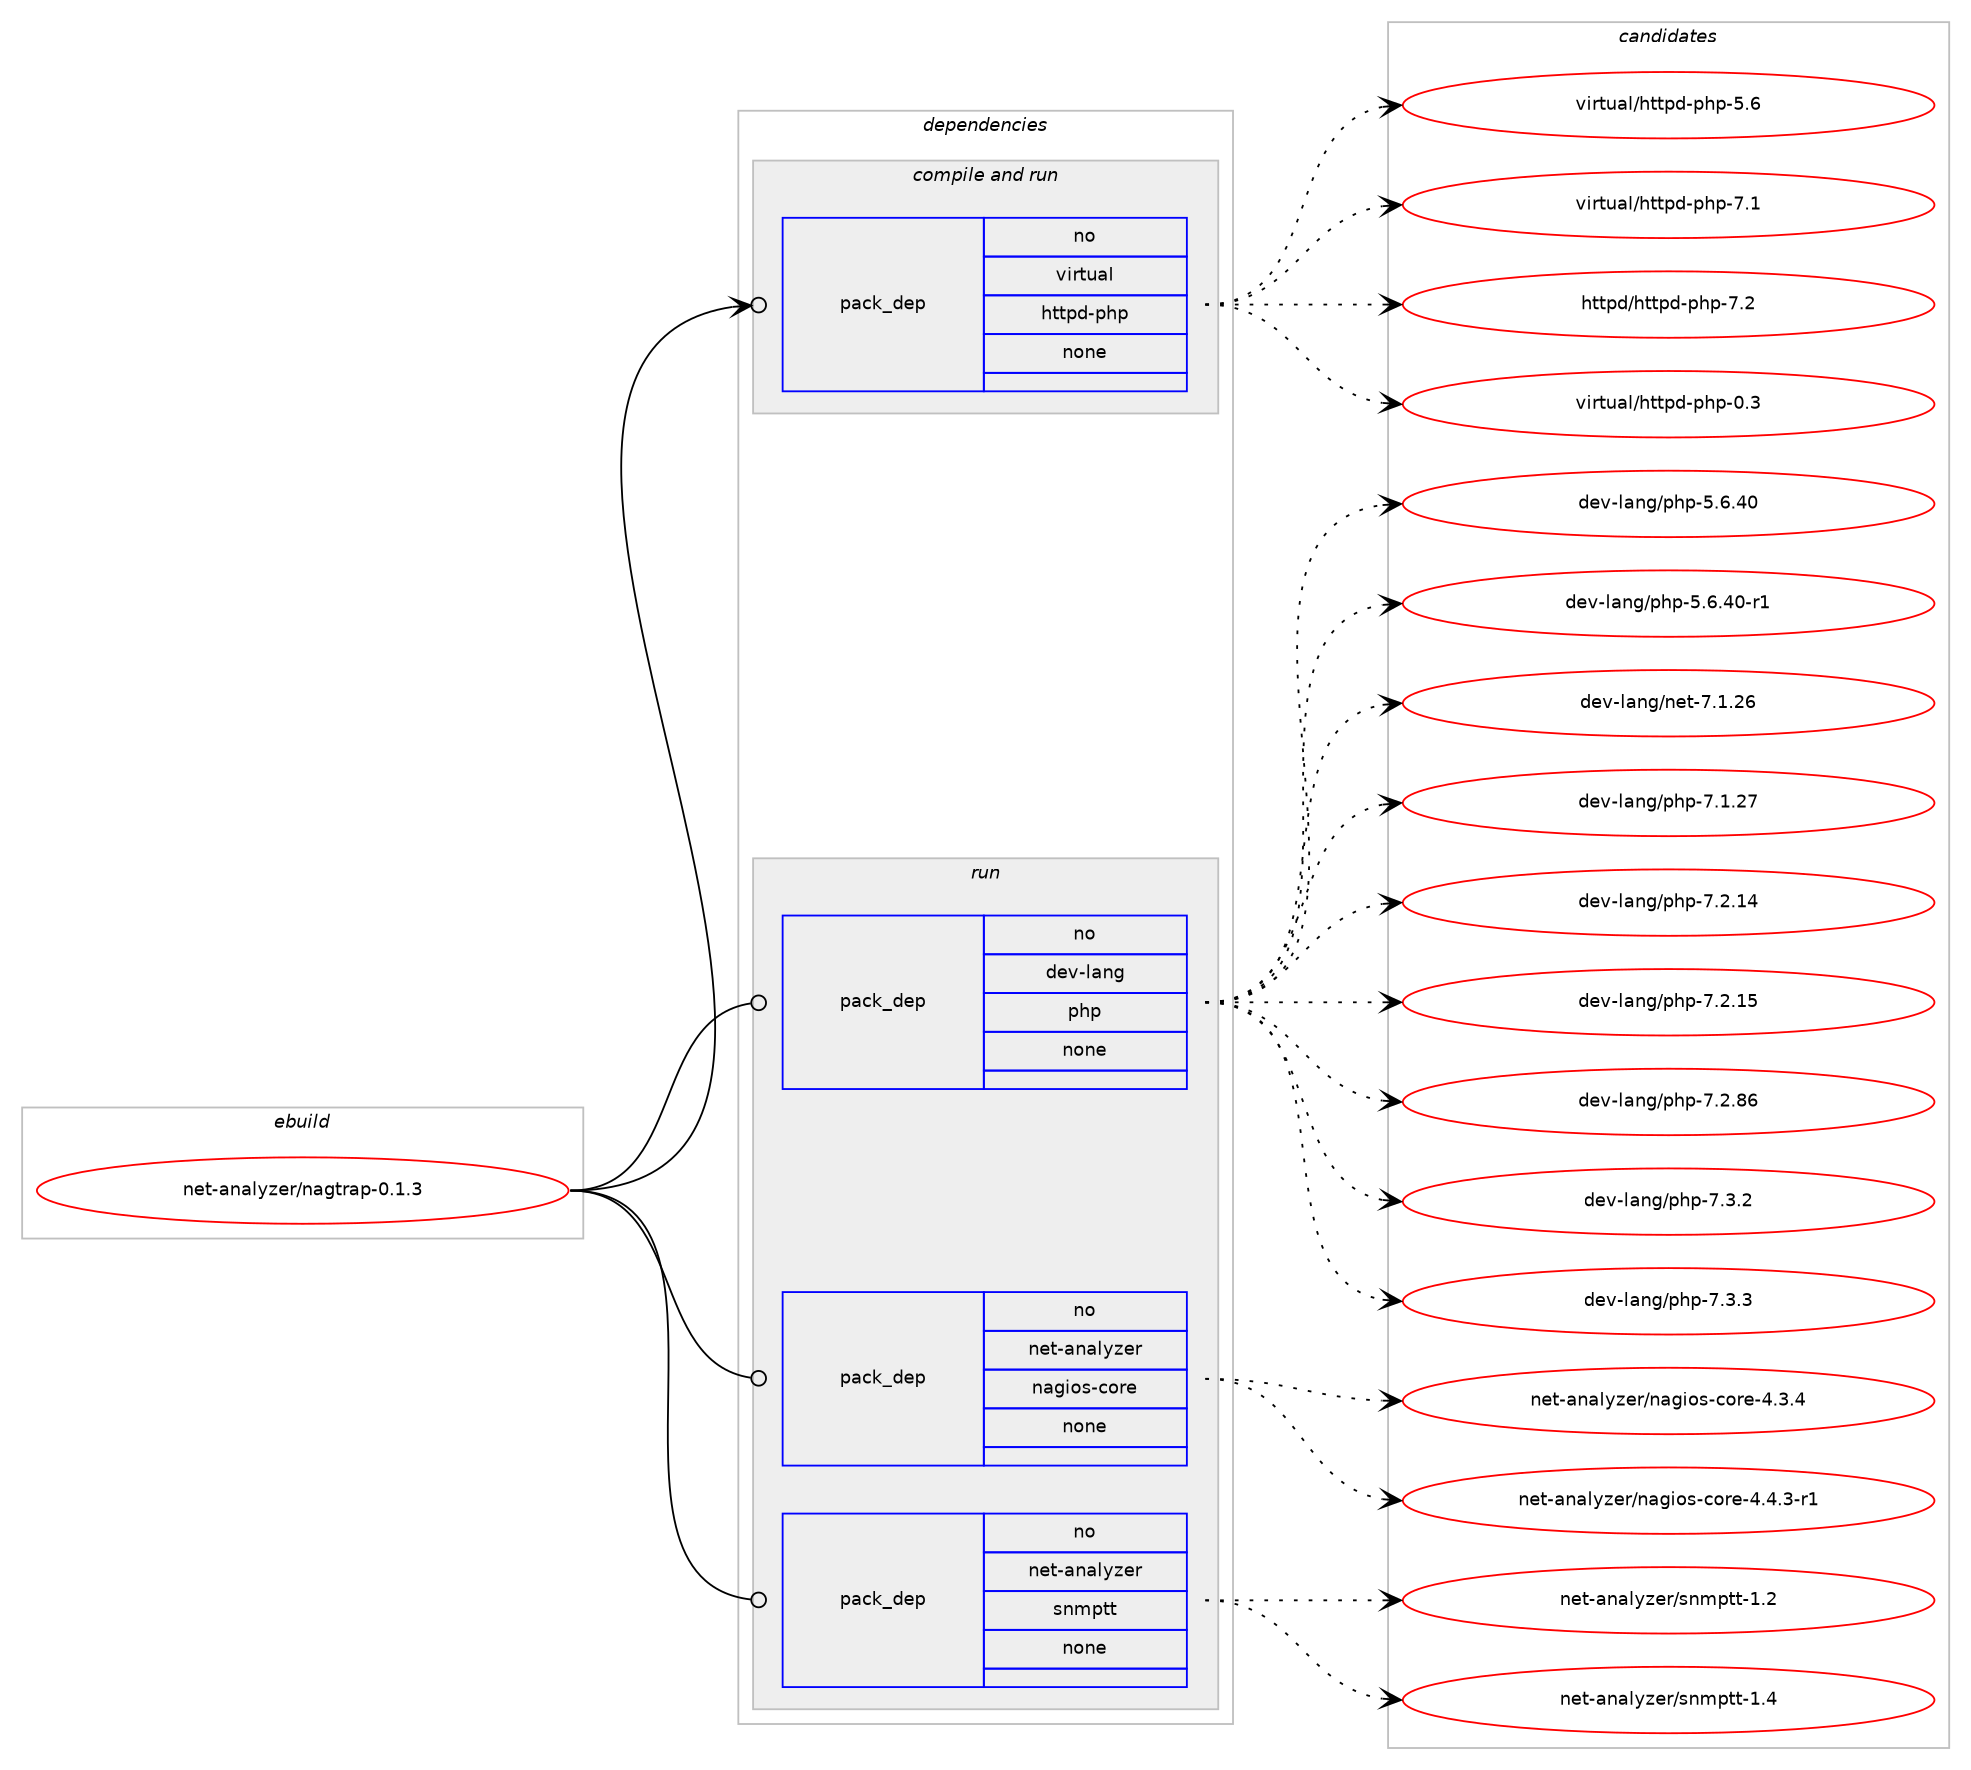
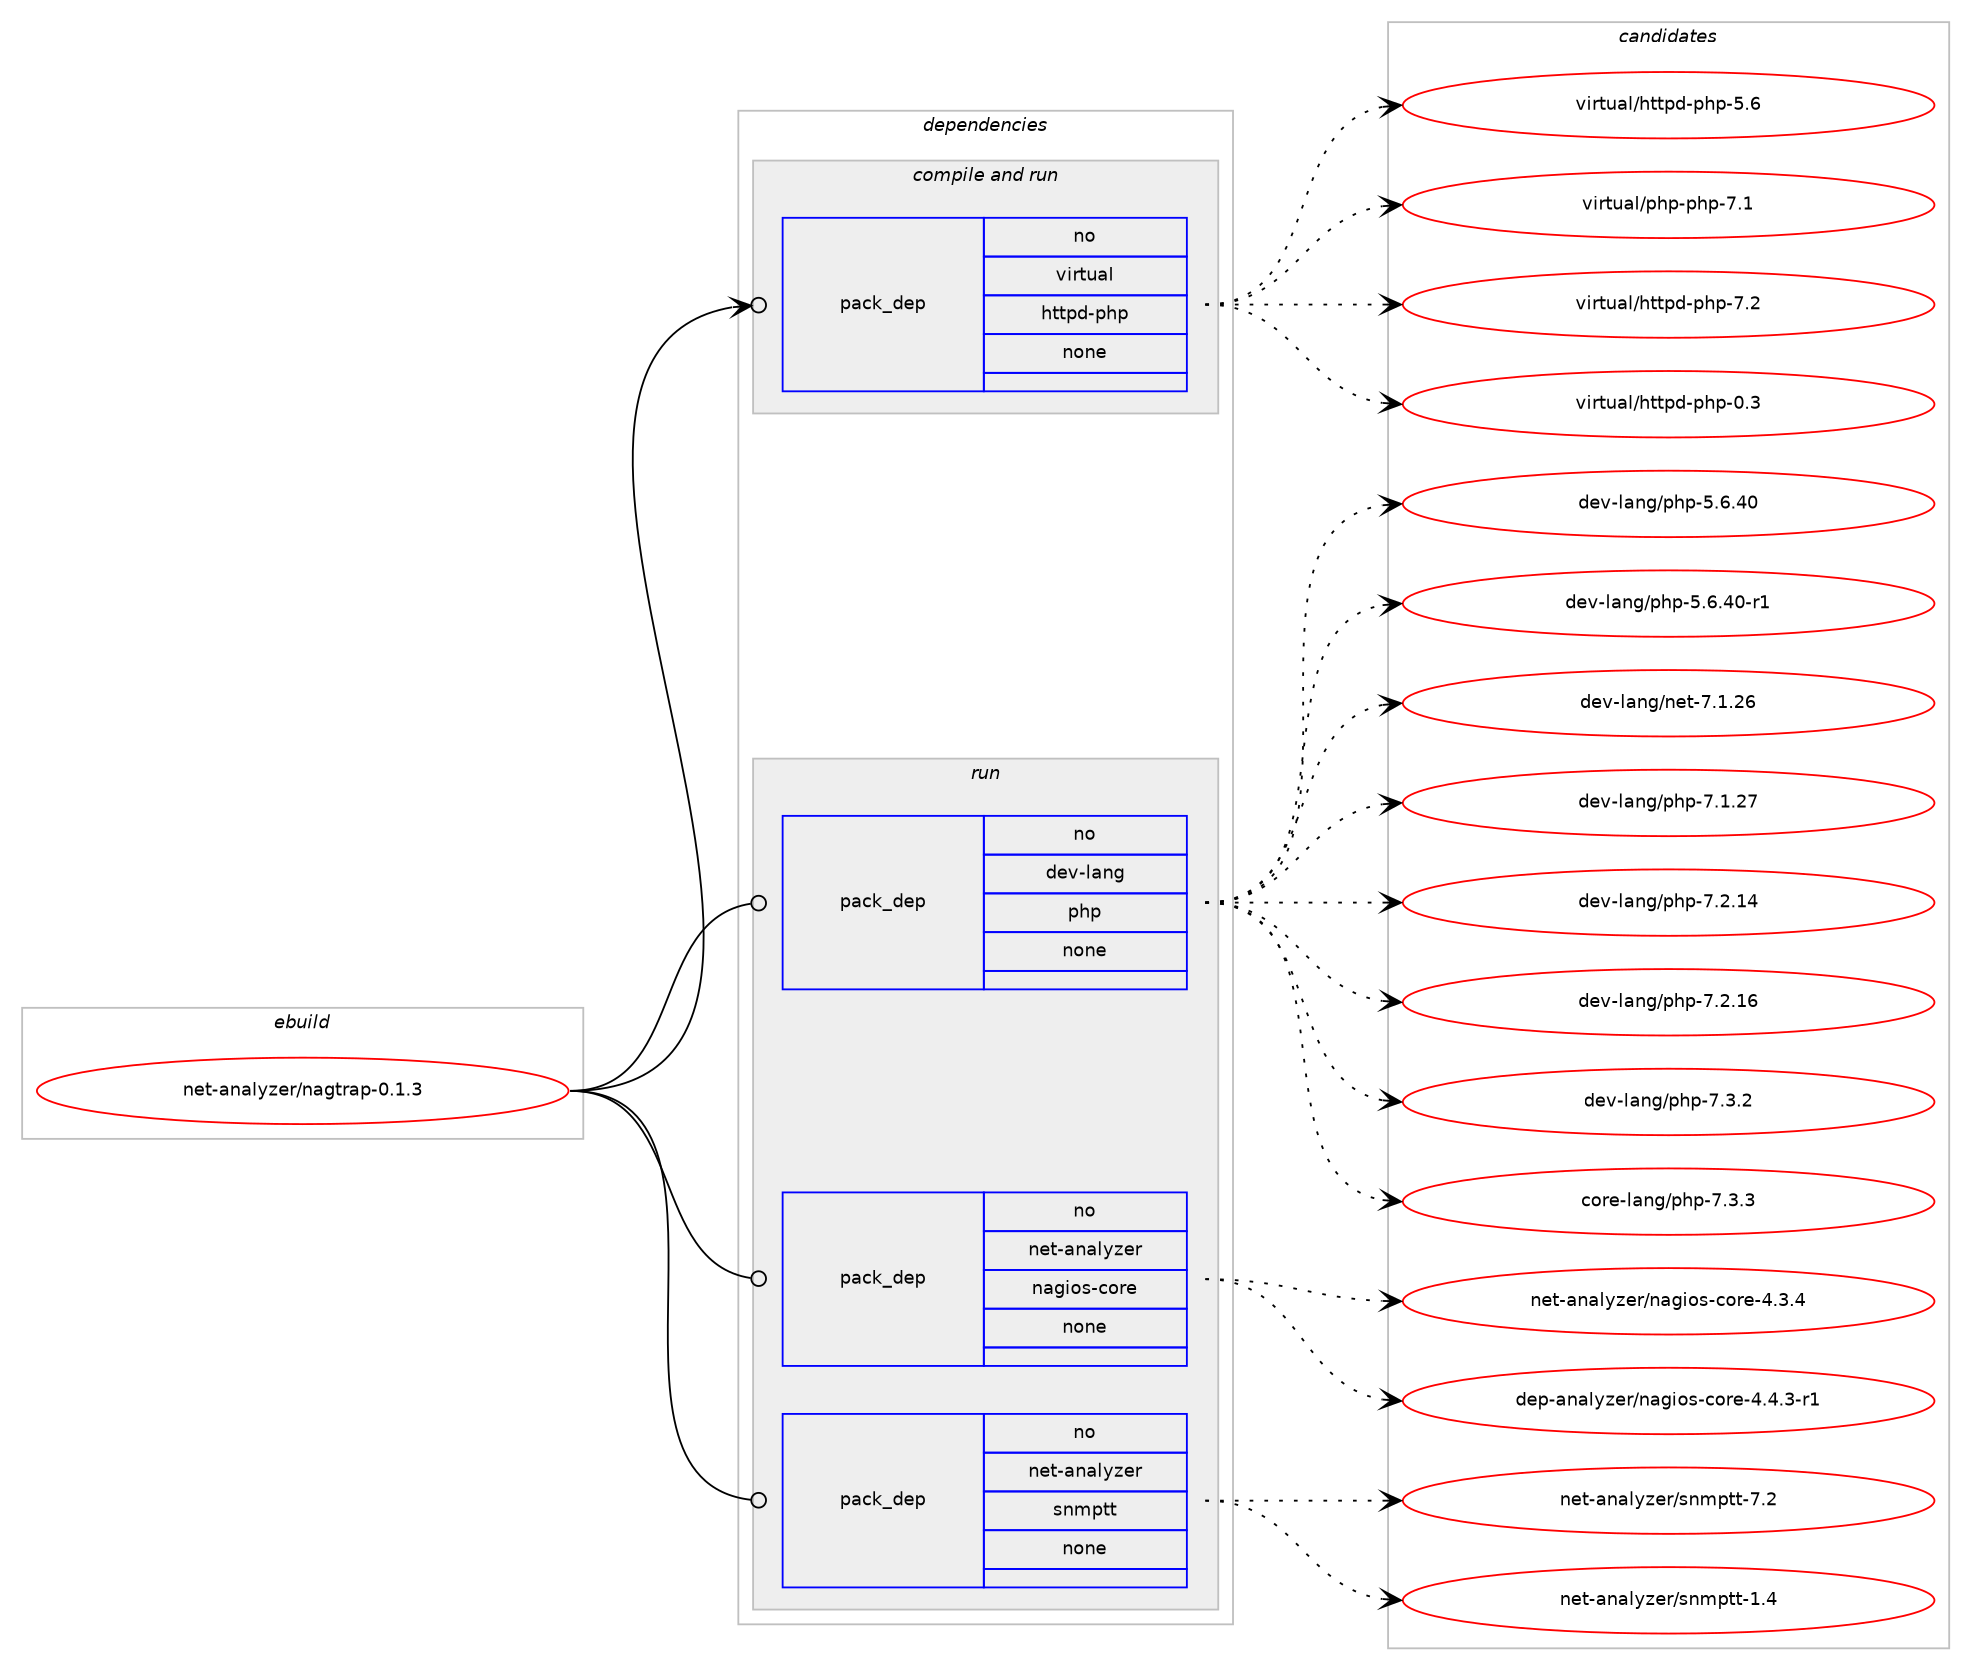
(1669, 205) -> (1669, 205)
(1669, 305) -> (1669, 305)
(1669, 1002) -> none
(1669, 1102) -> (1669, 1002)
(1669, 1301) -> (1669, 1202)
(1669, 1501) -> (1669, 1401)
(1669, 1600) -> (1669, 1501)
